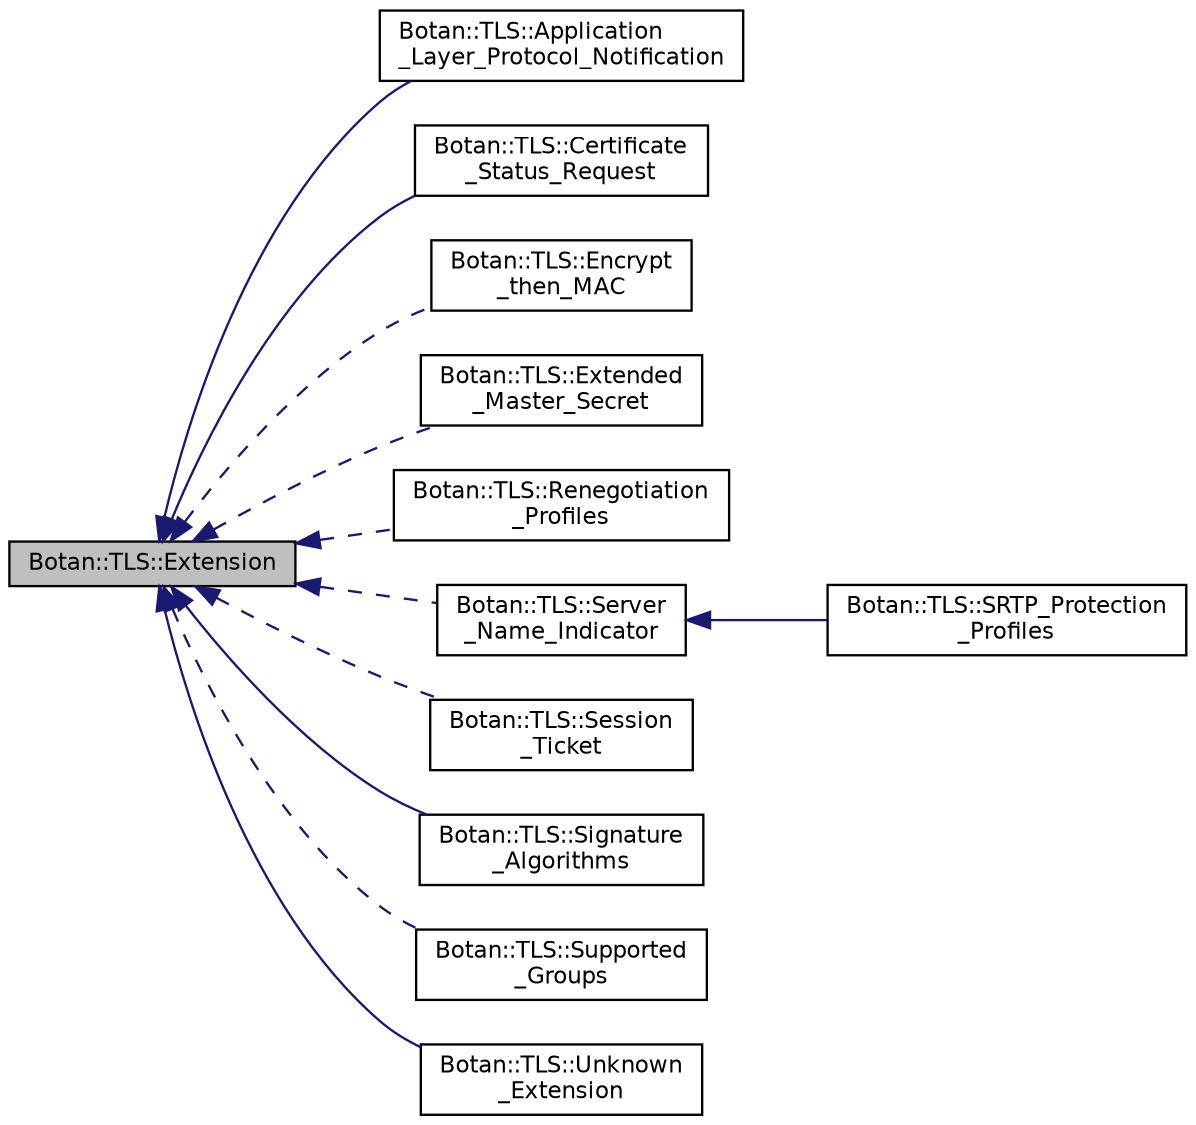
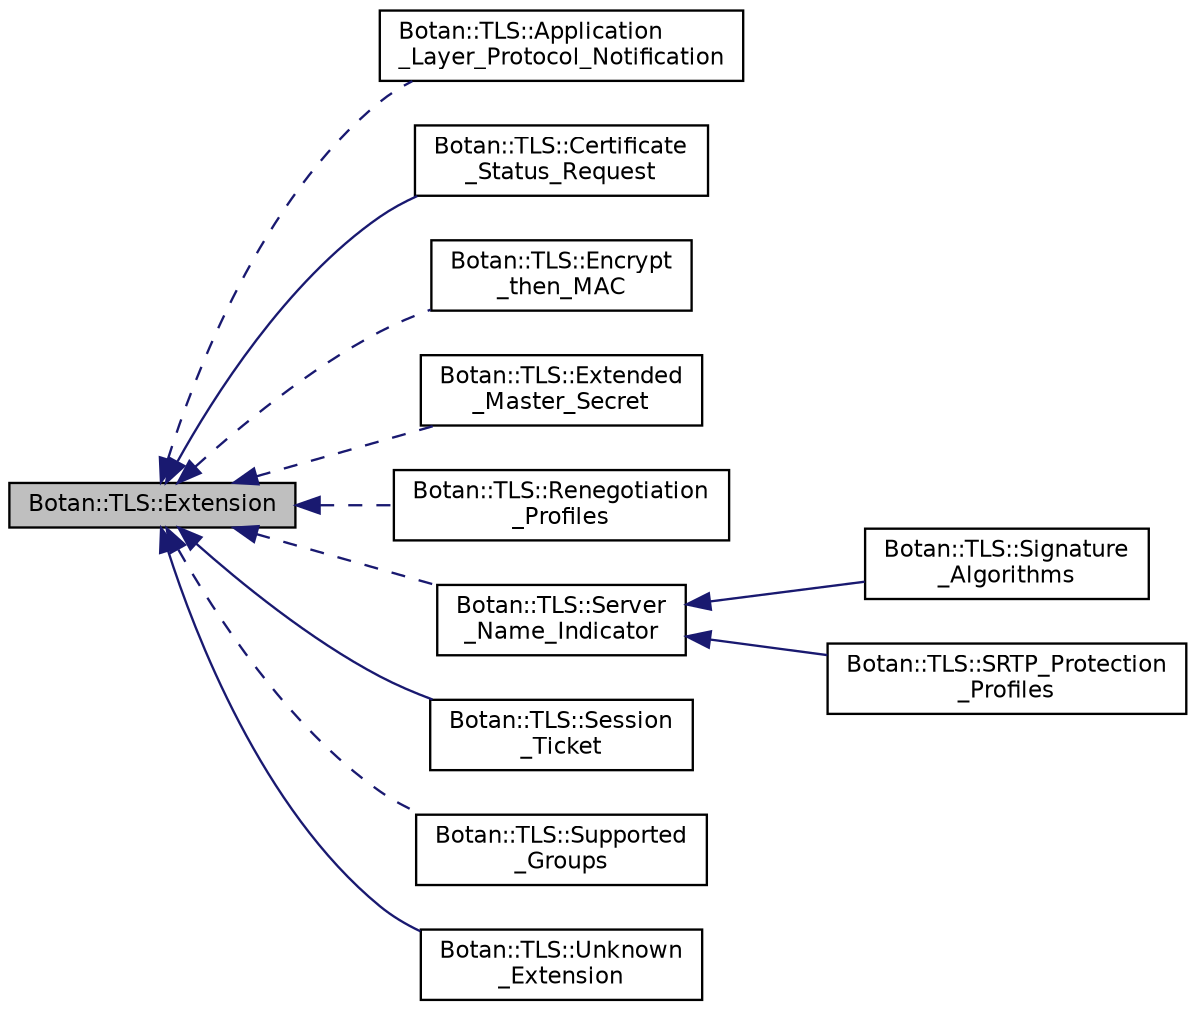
(251, 277) -> (260, 249)
(327, 653) -> (308, 632)
(294, 725) -> (788, 592)
